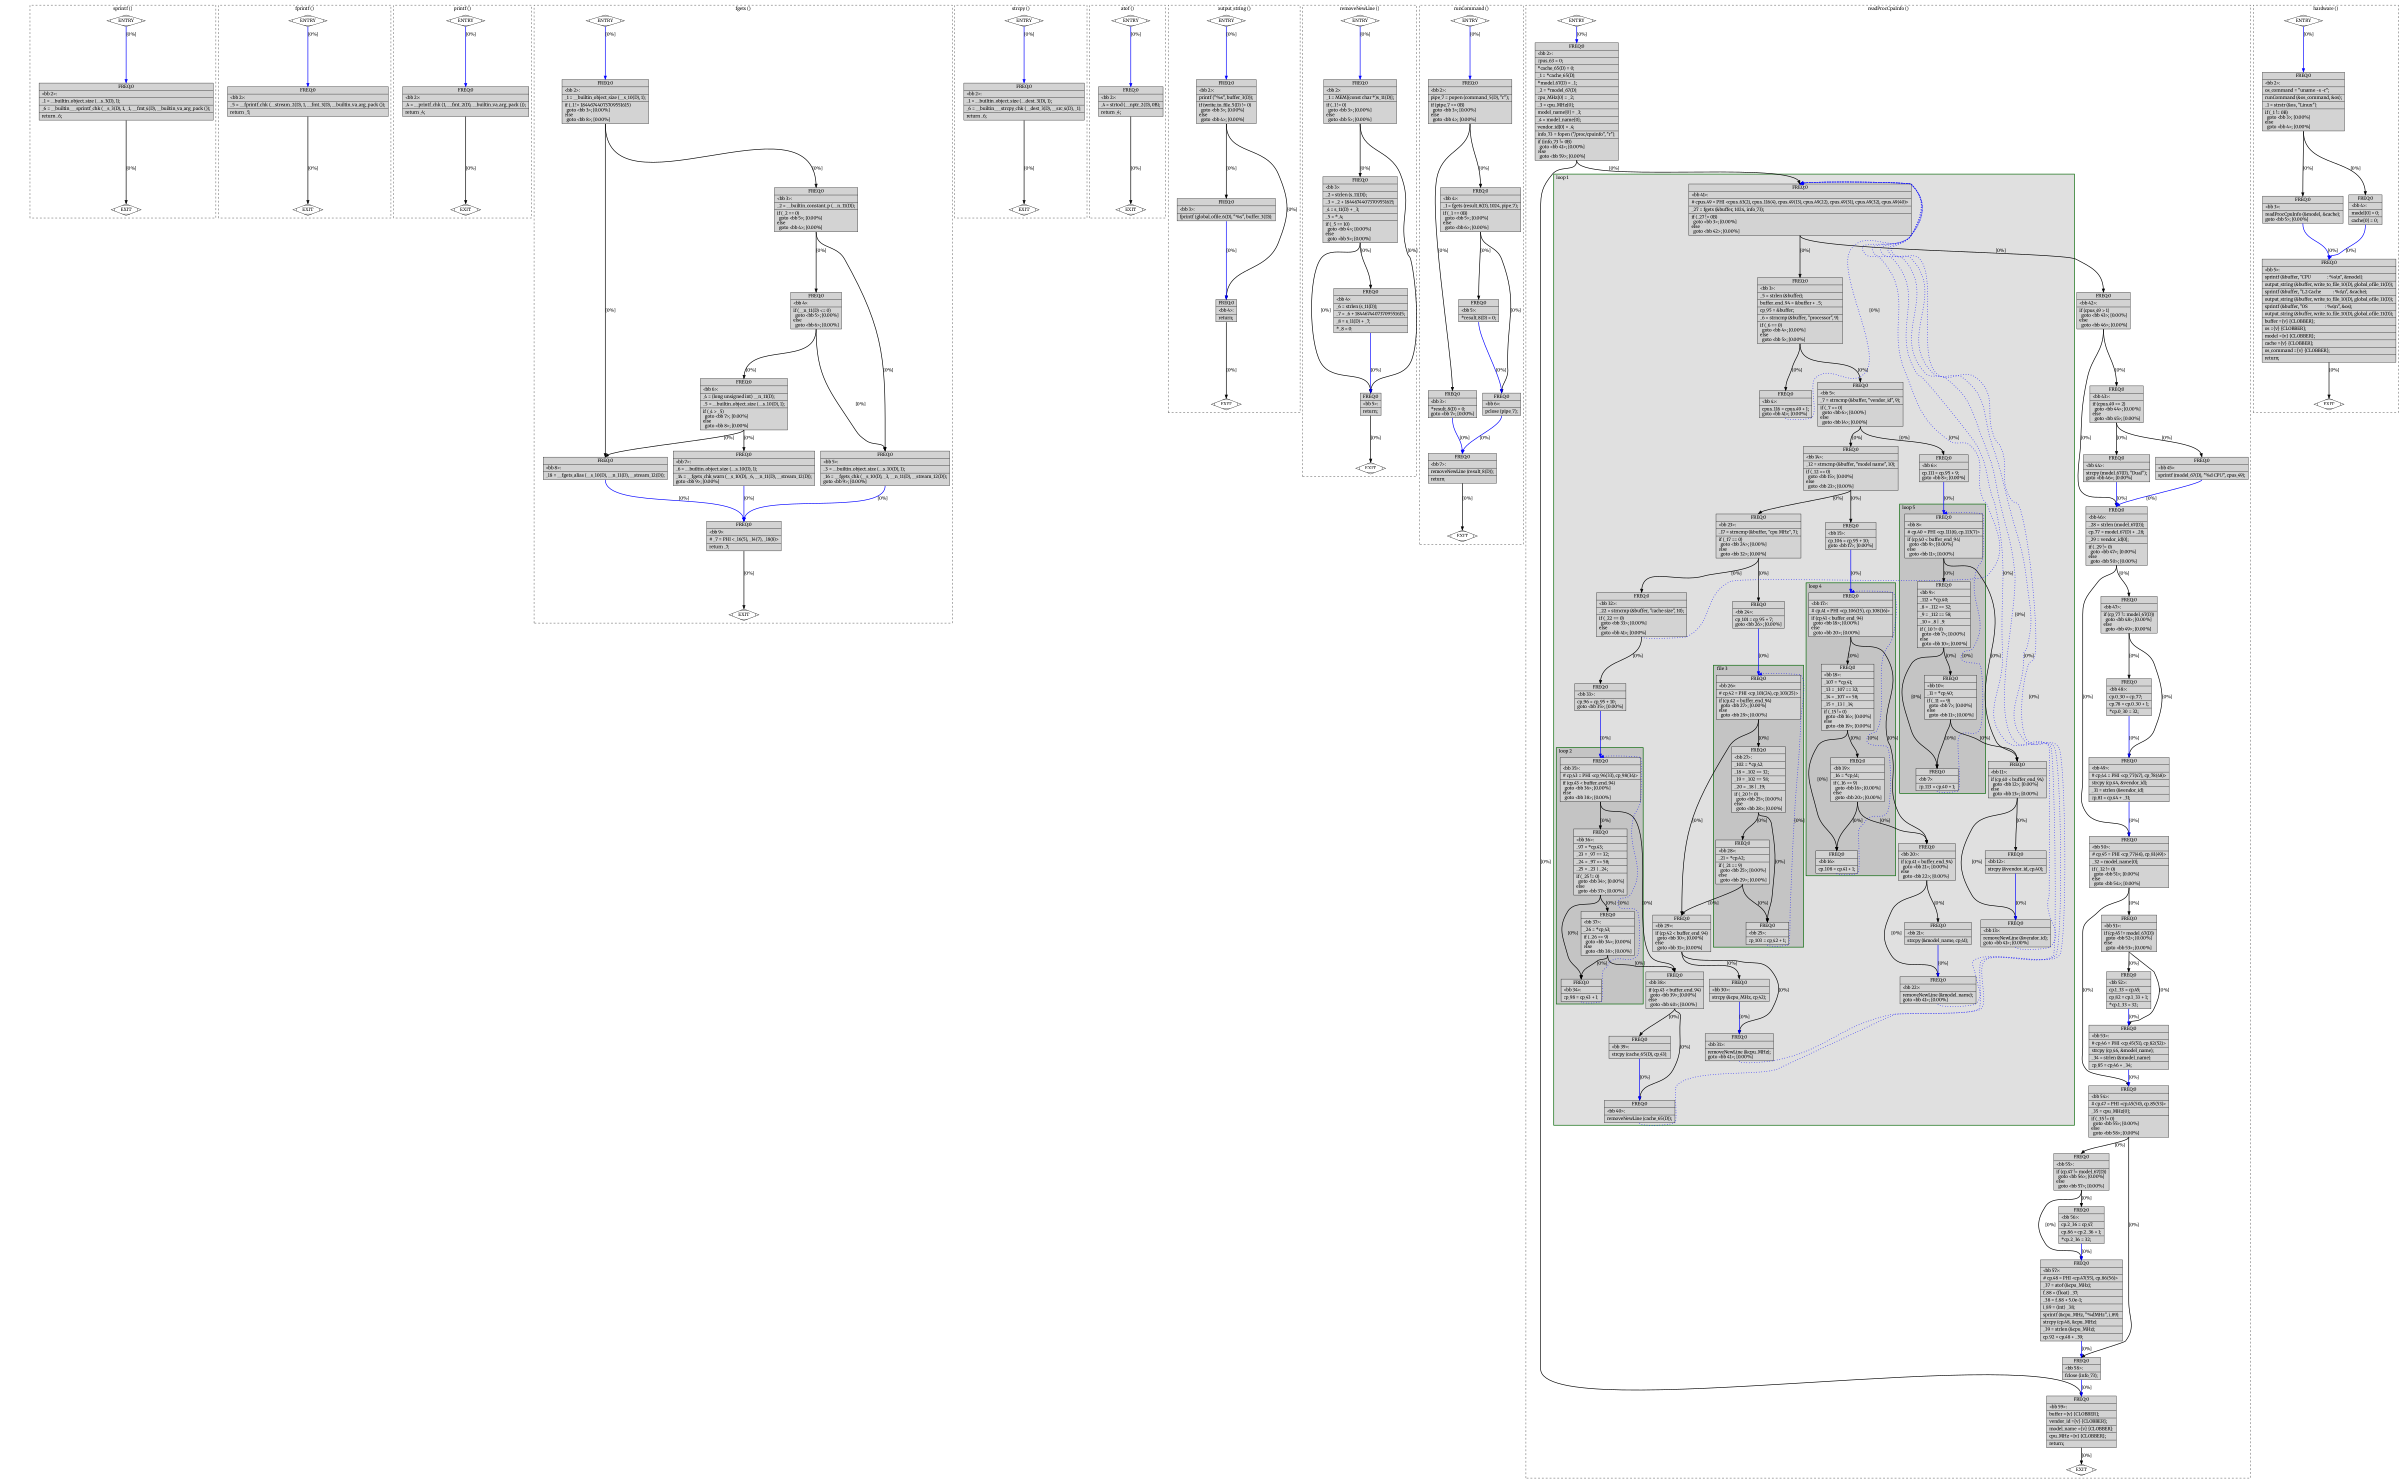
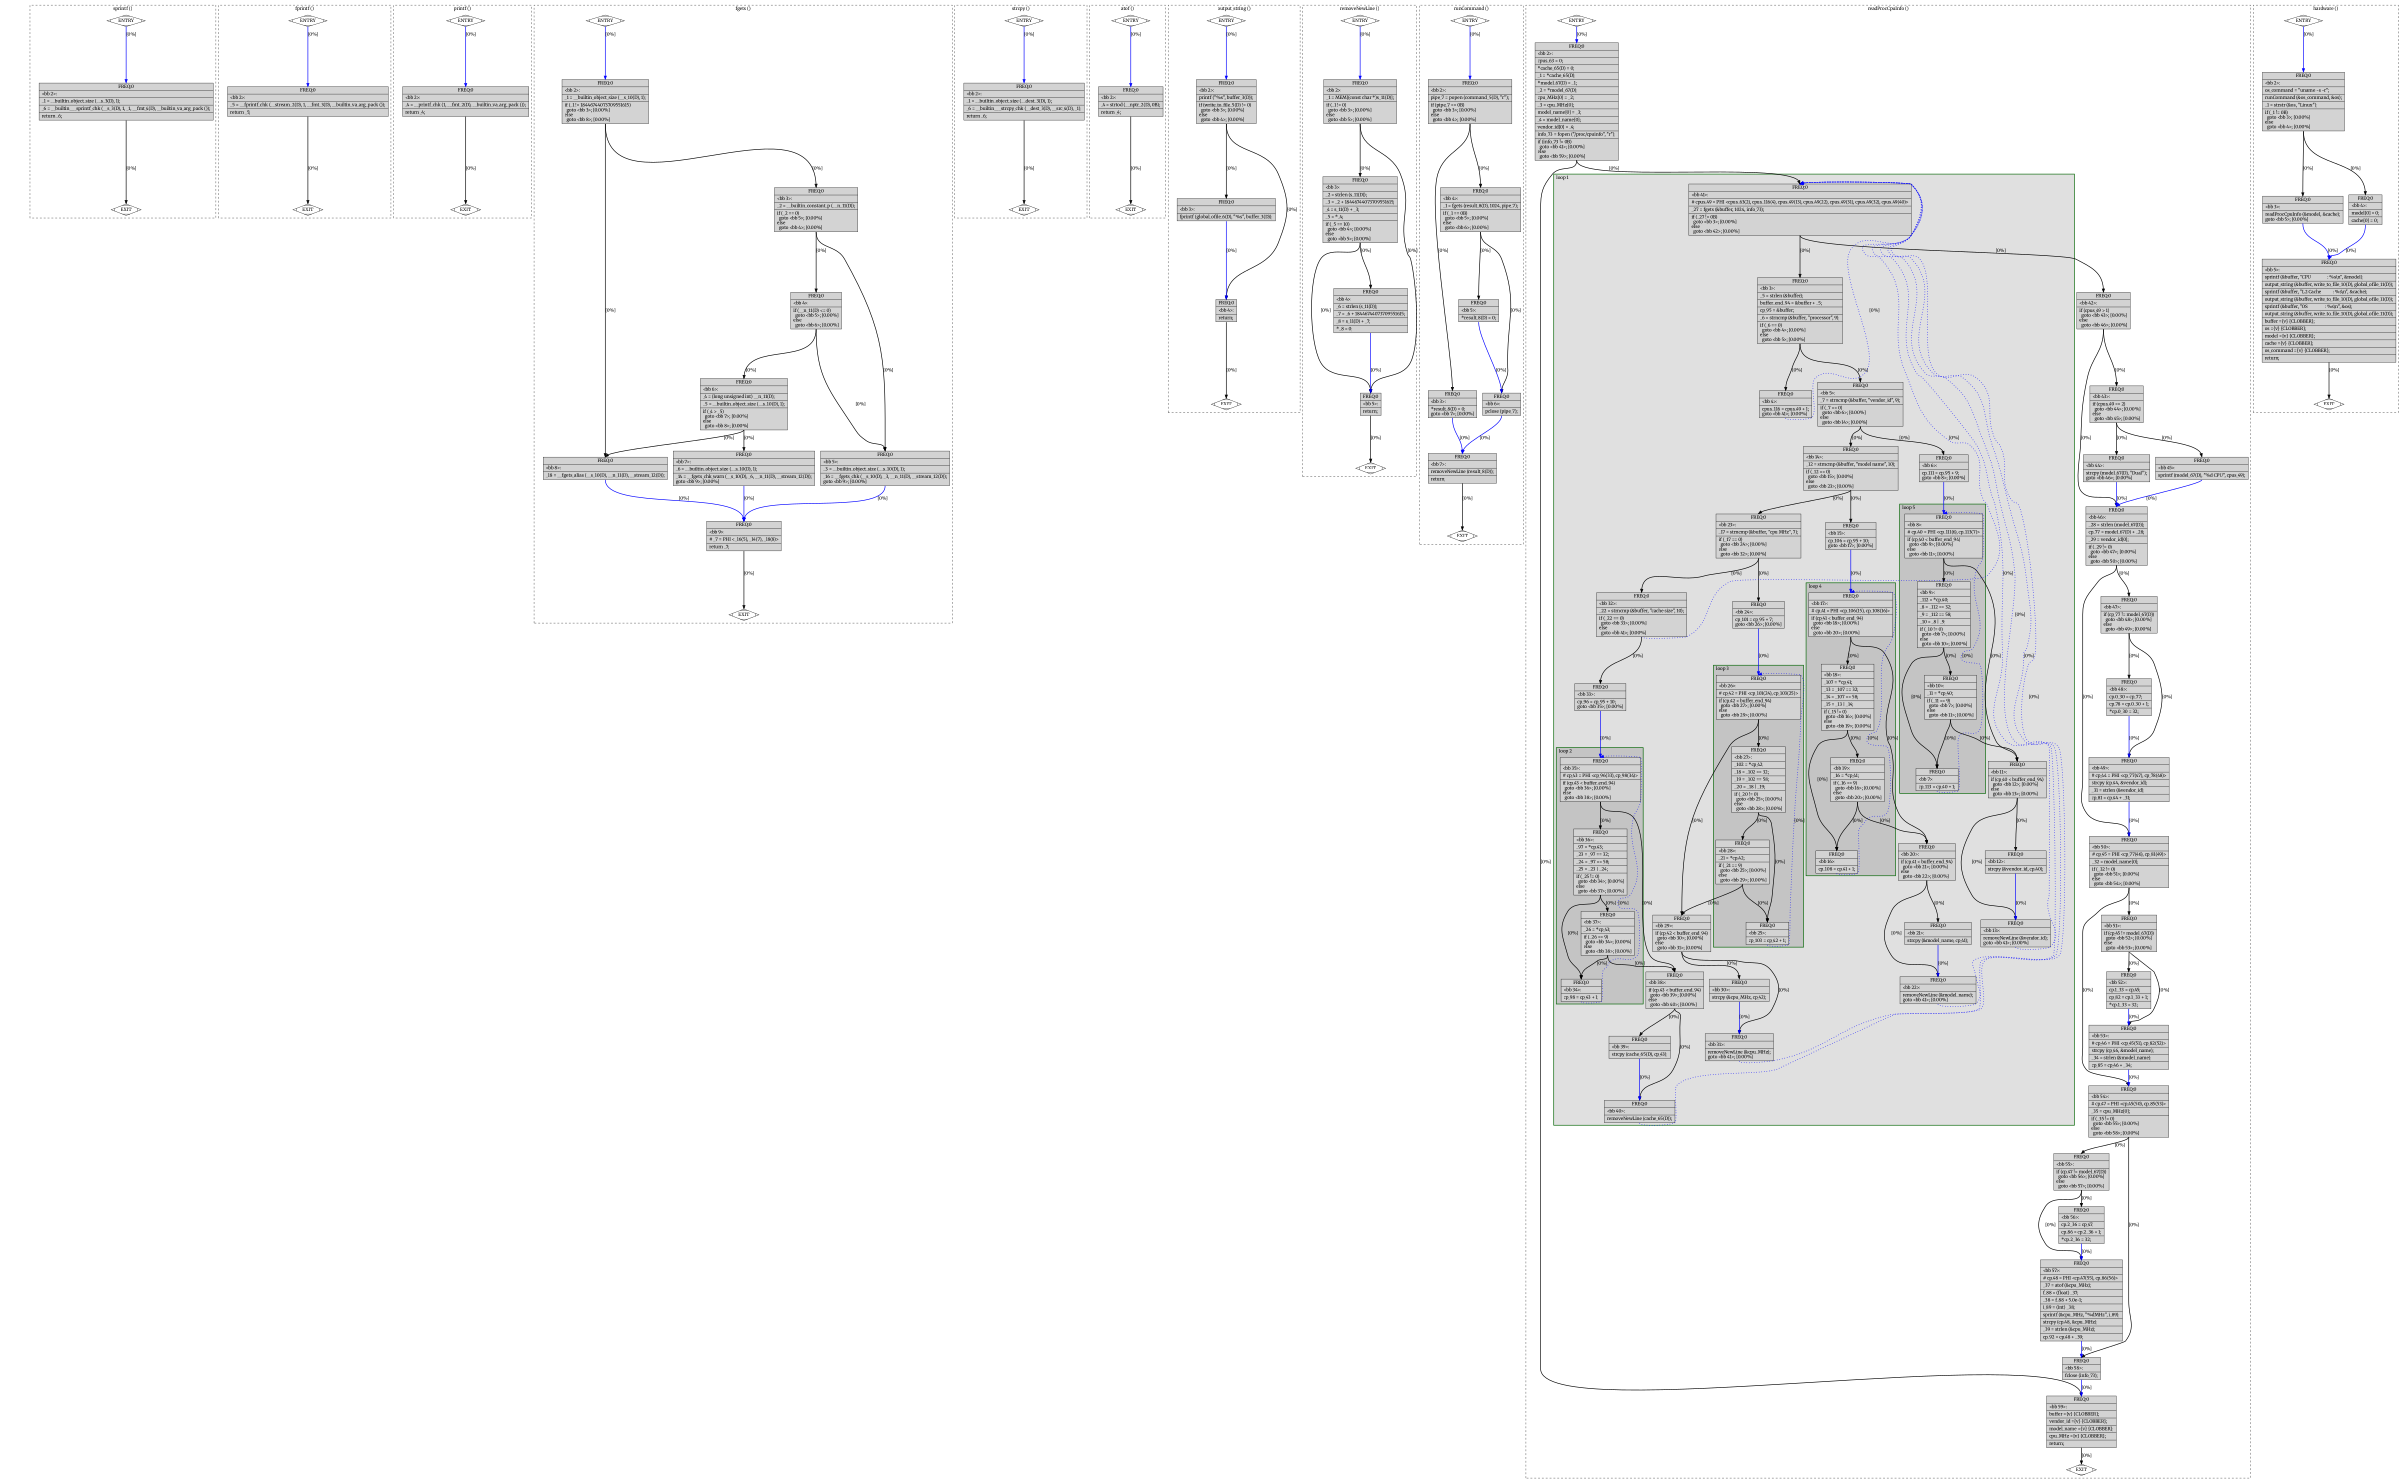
(1723, 669) -> (1723, 669)
